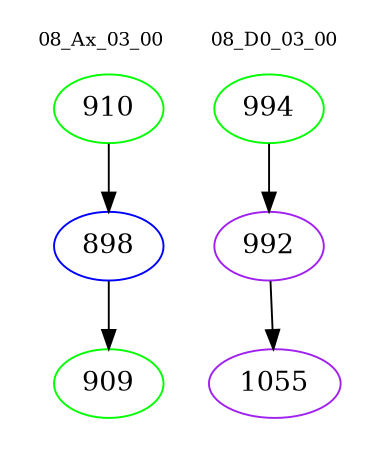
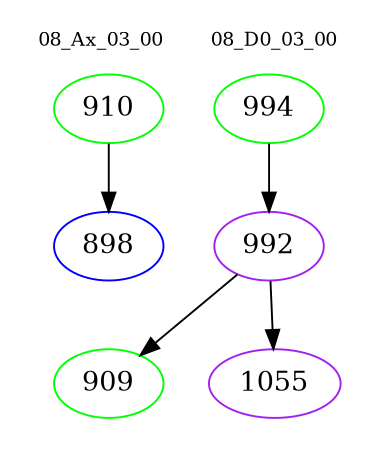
(109, 306) -> (207, 300)
